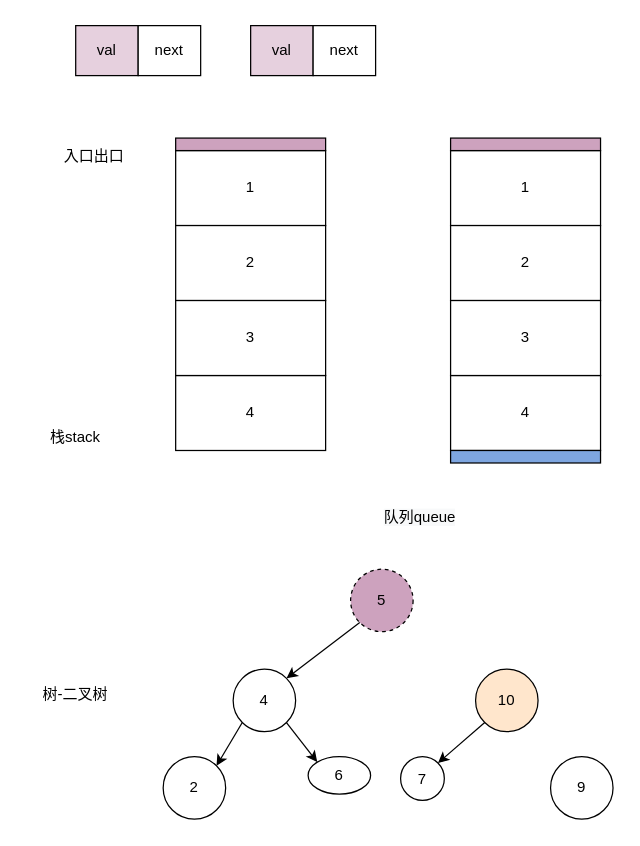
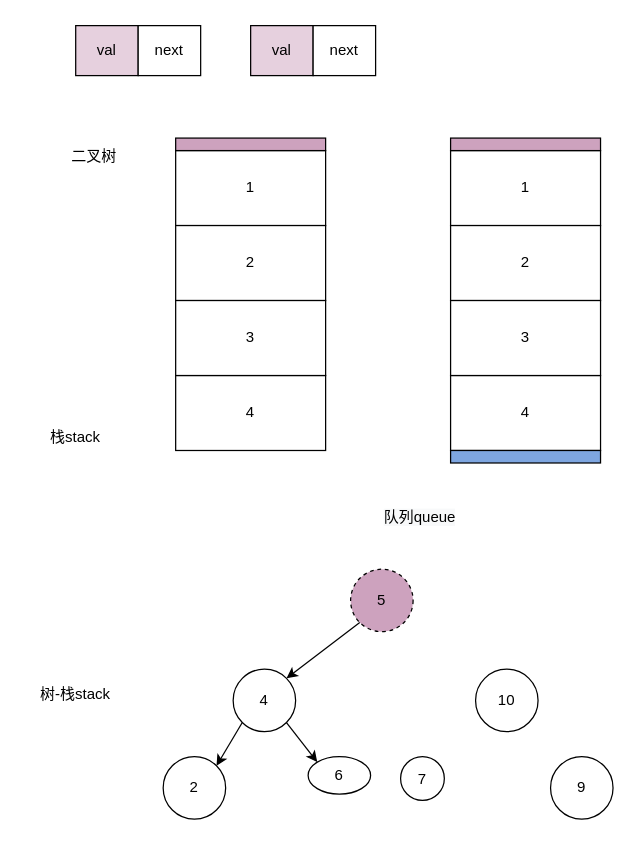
(94, 157) -> (94, 157)
(76, 694) -> (76, 694)
(507, 701) -> (507, 701)
(465, 740) -> none
